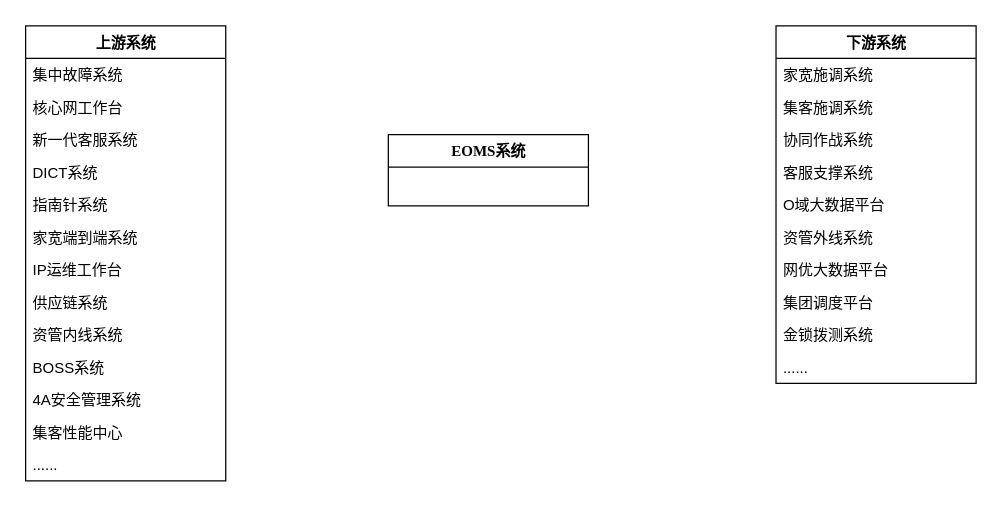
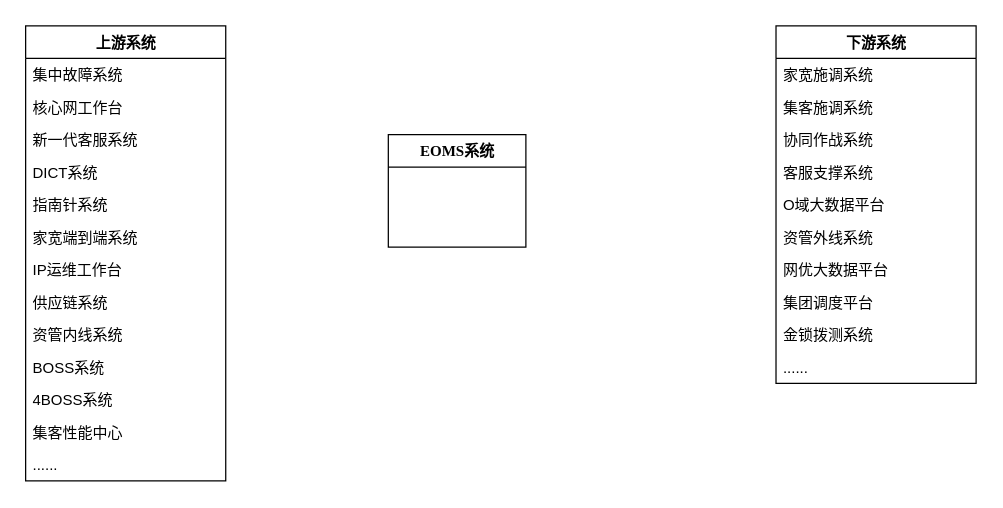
(488, 170) -> (457, 191)
(87, 401) -> (69, 401)
